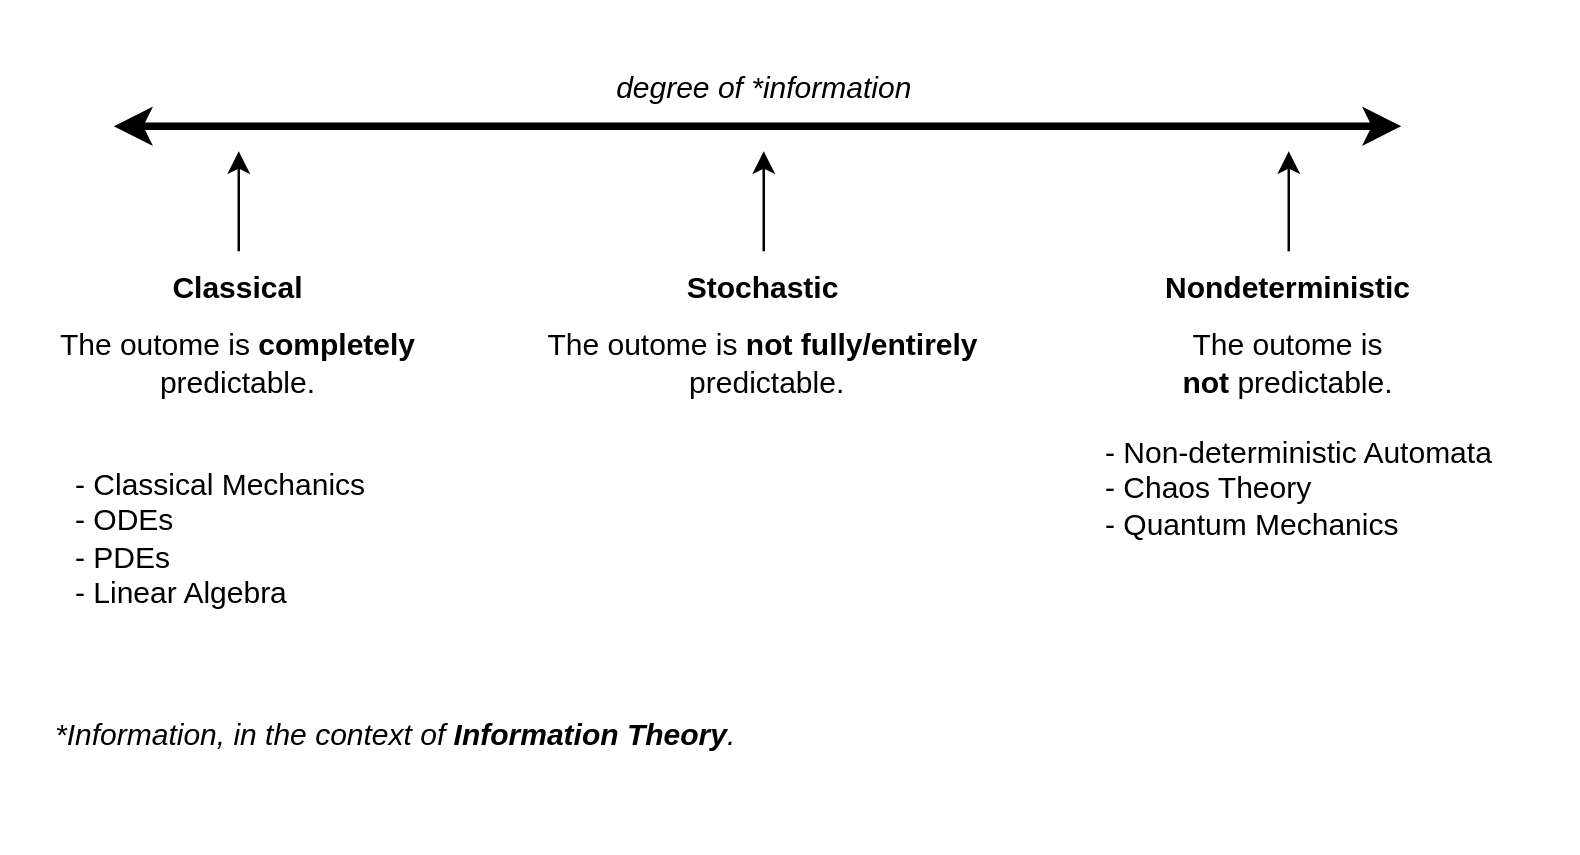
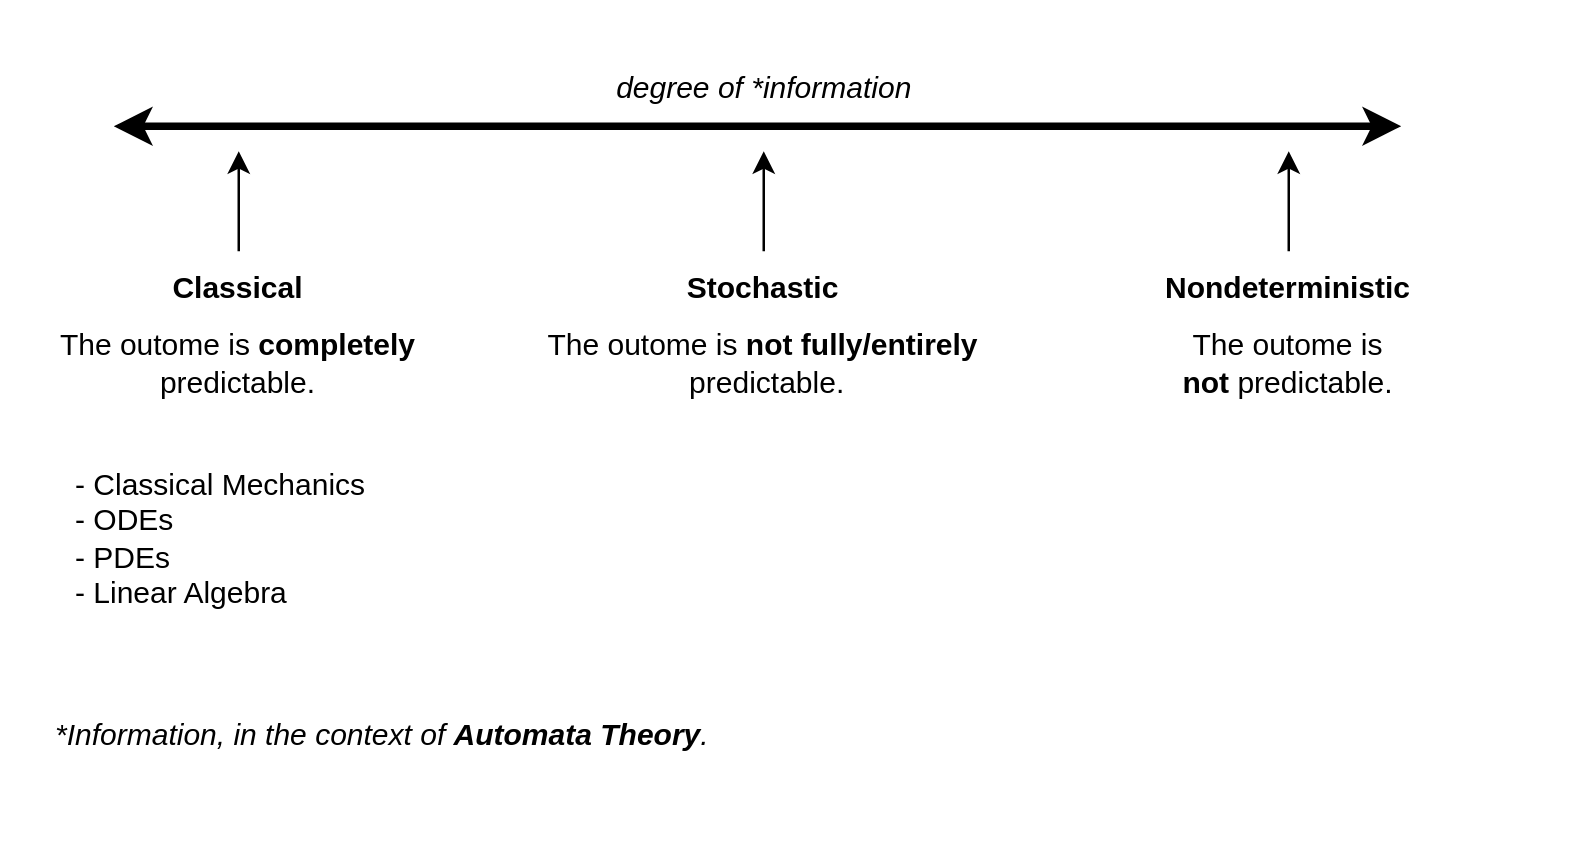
(1314, 489) -> none
(429, 755) -> (420, 737)
